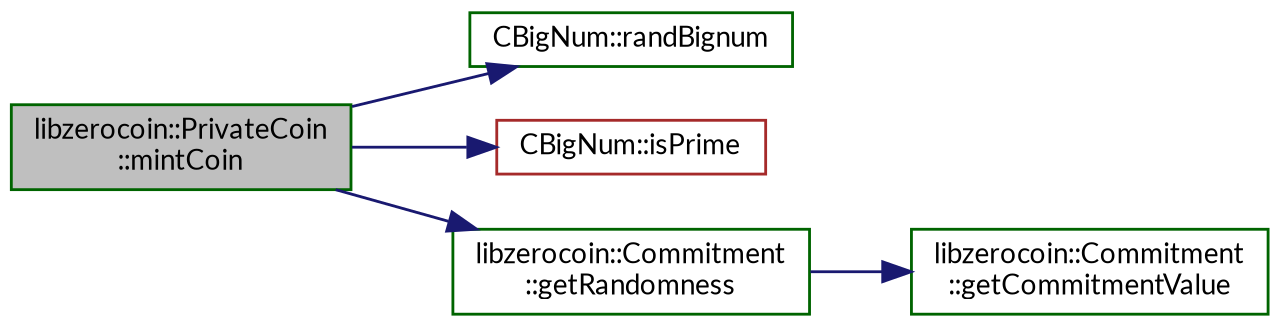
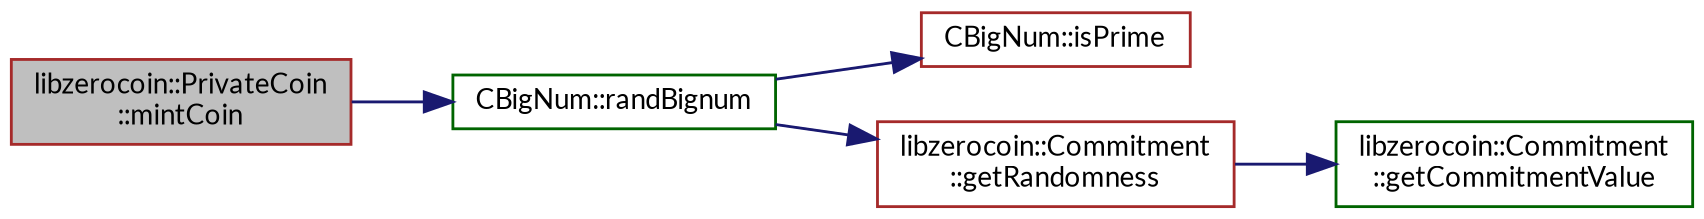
(181, 147) -> (181, 102)
(409, 147) -> (834, 71)
(392, 206) -> (812, 130)
(631, 272) -> (1056, 164)
